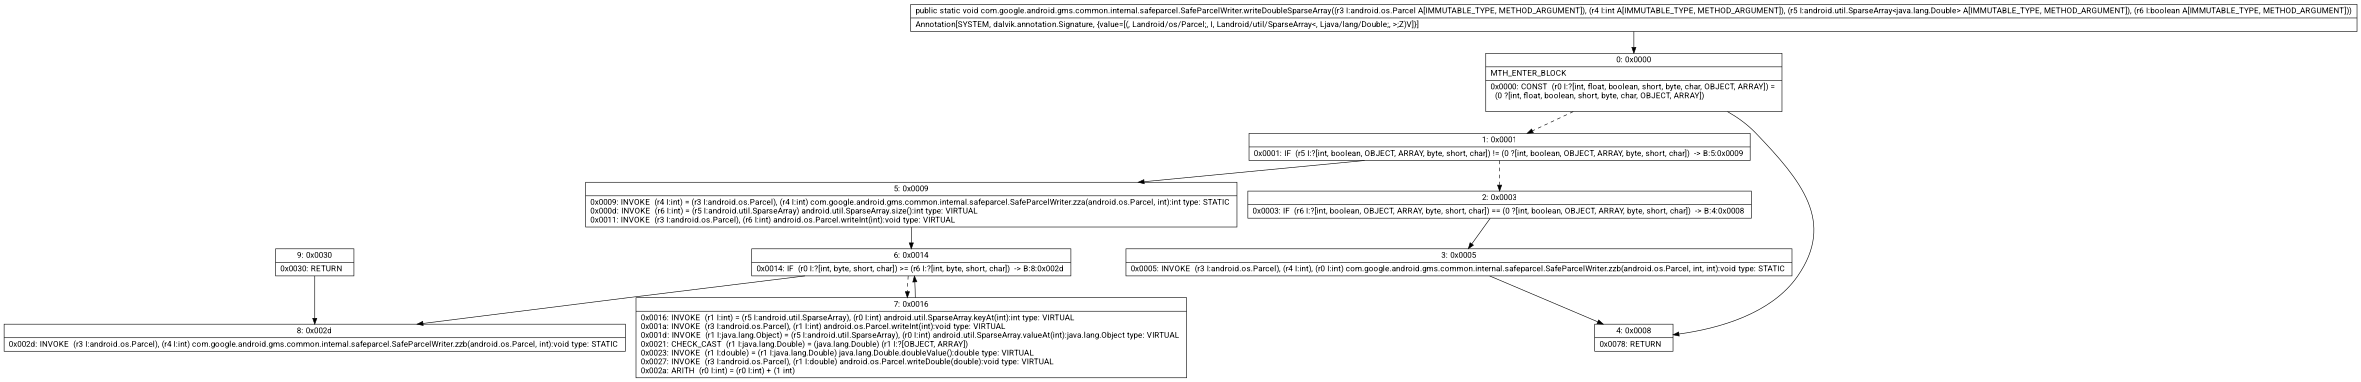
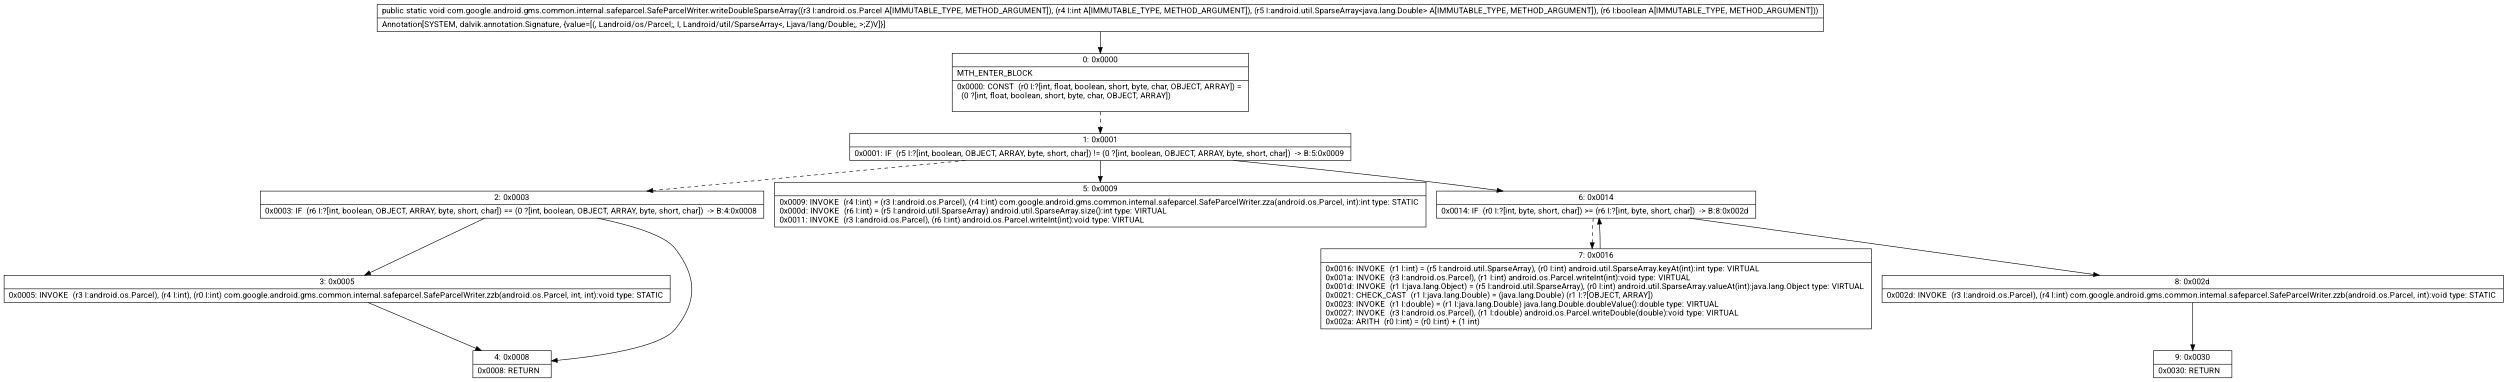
(911, 235) -> (1365, 174)
(1811, 247) -> (688, 308)
(315, 297) -> (2193, 324)
(1634, 344) -> (512, 371)
